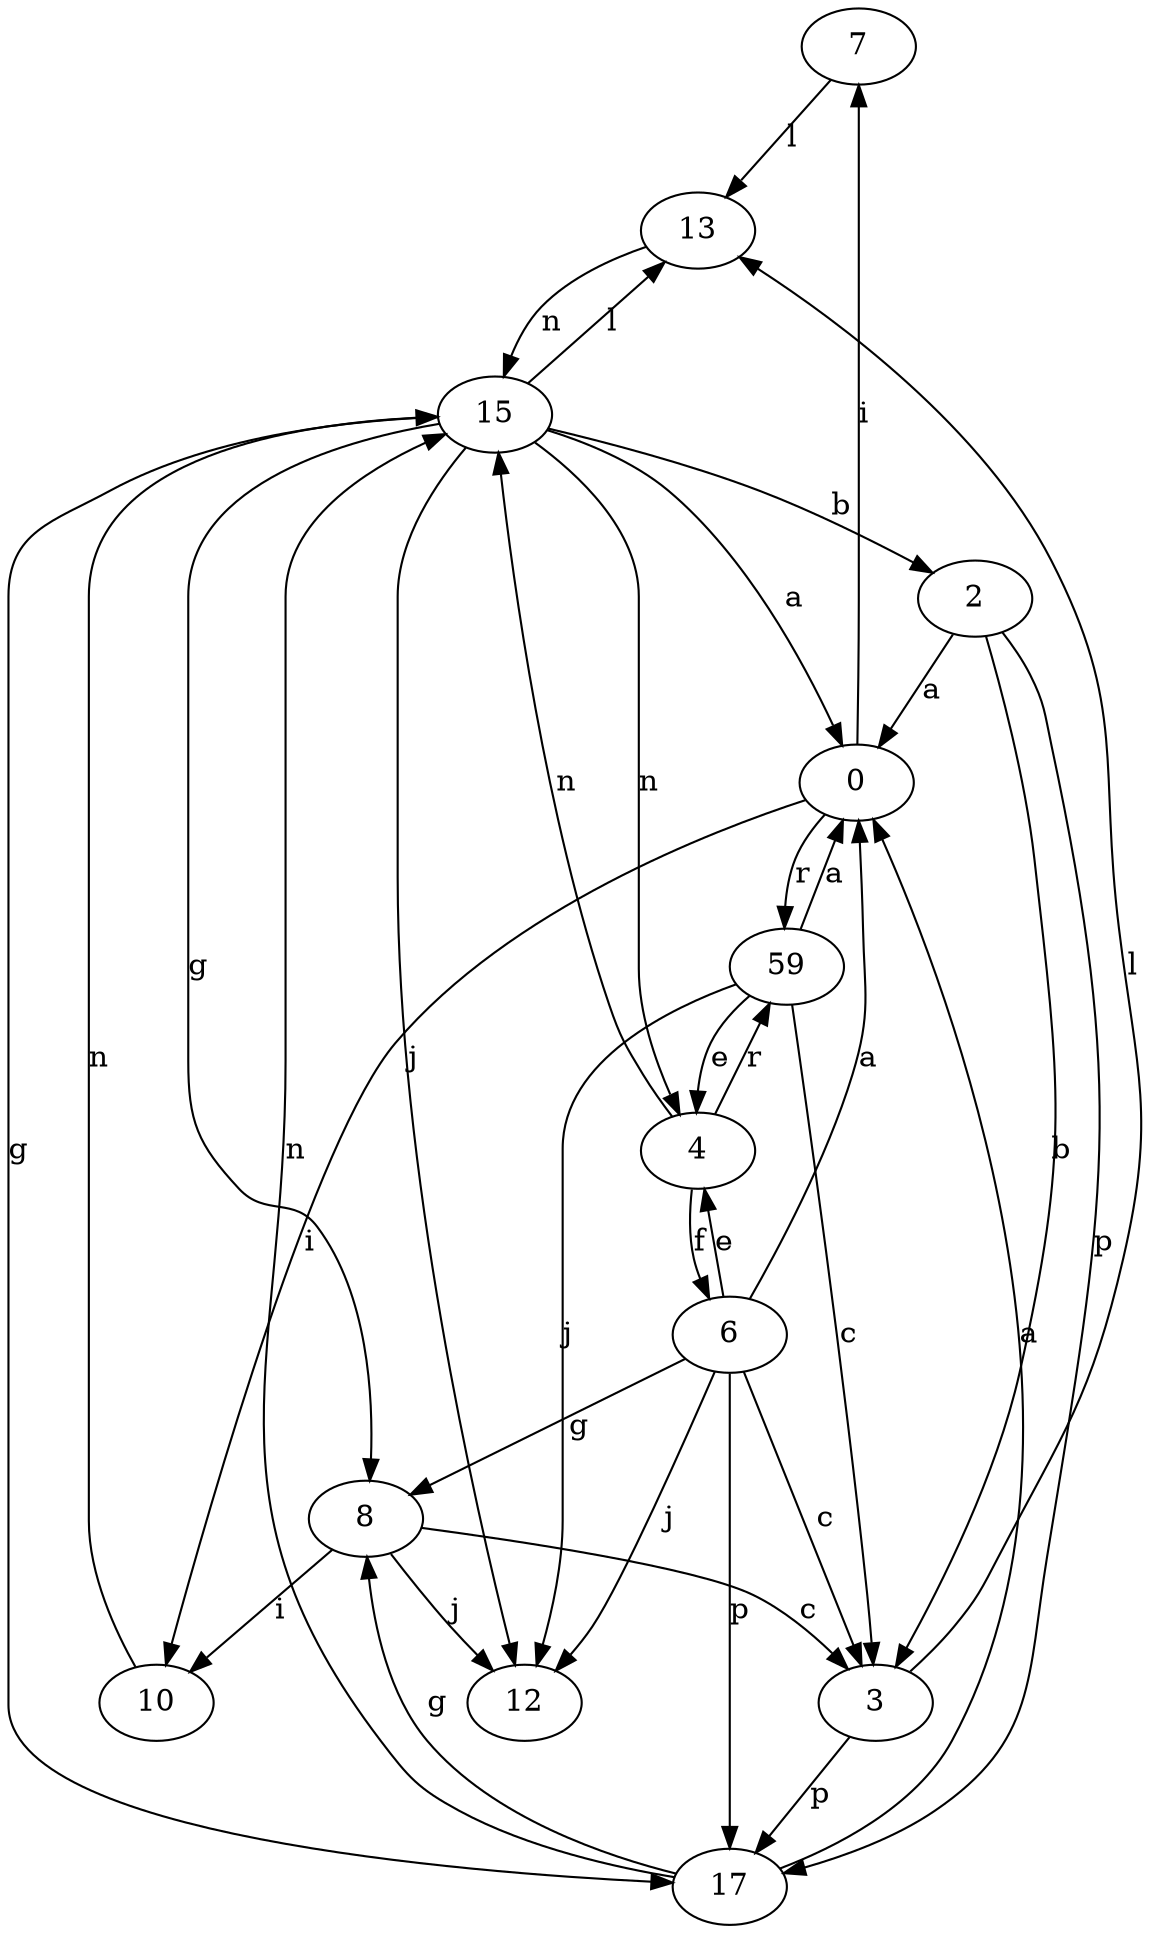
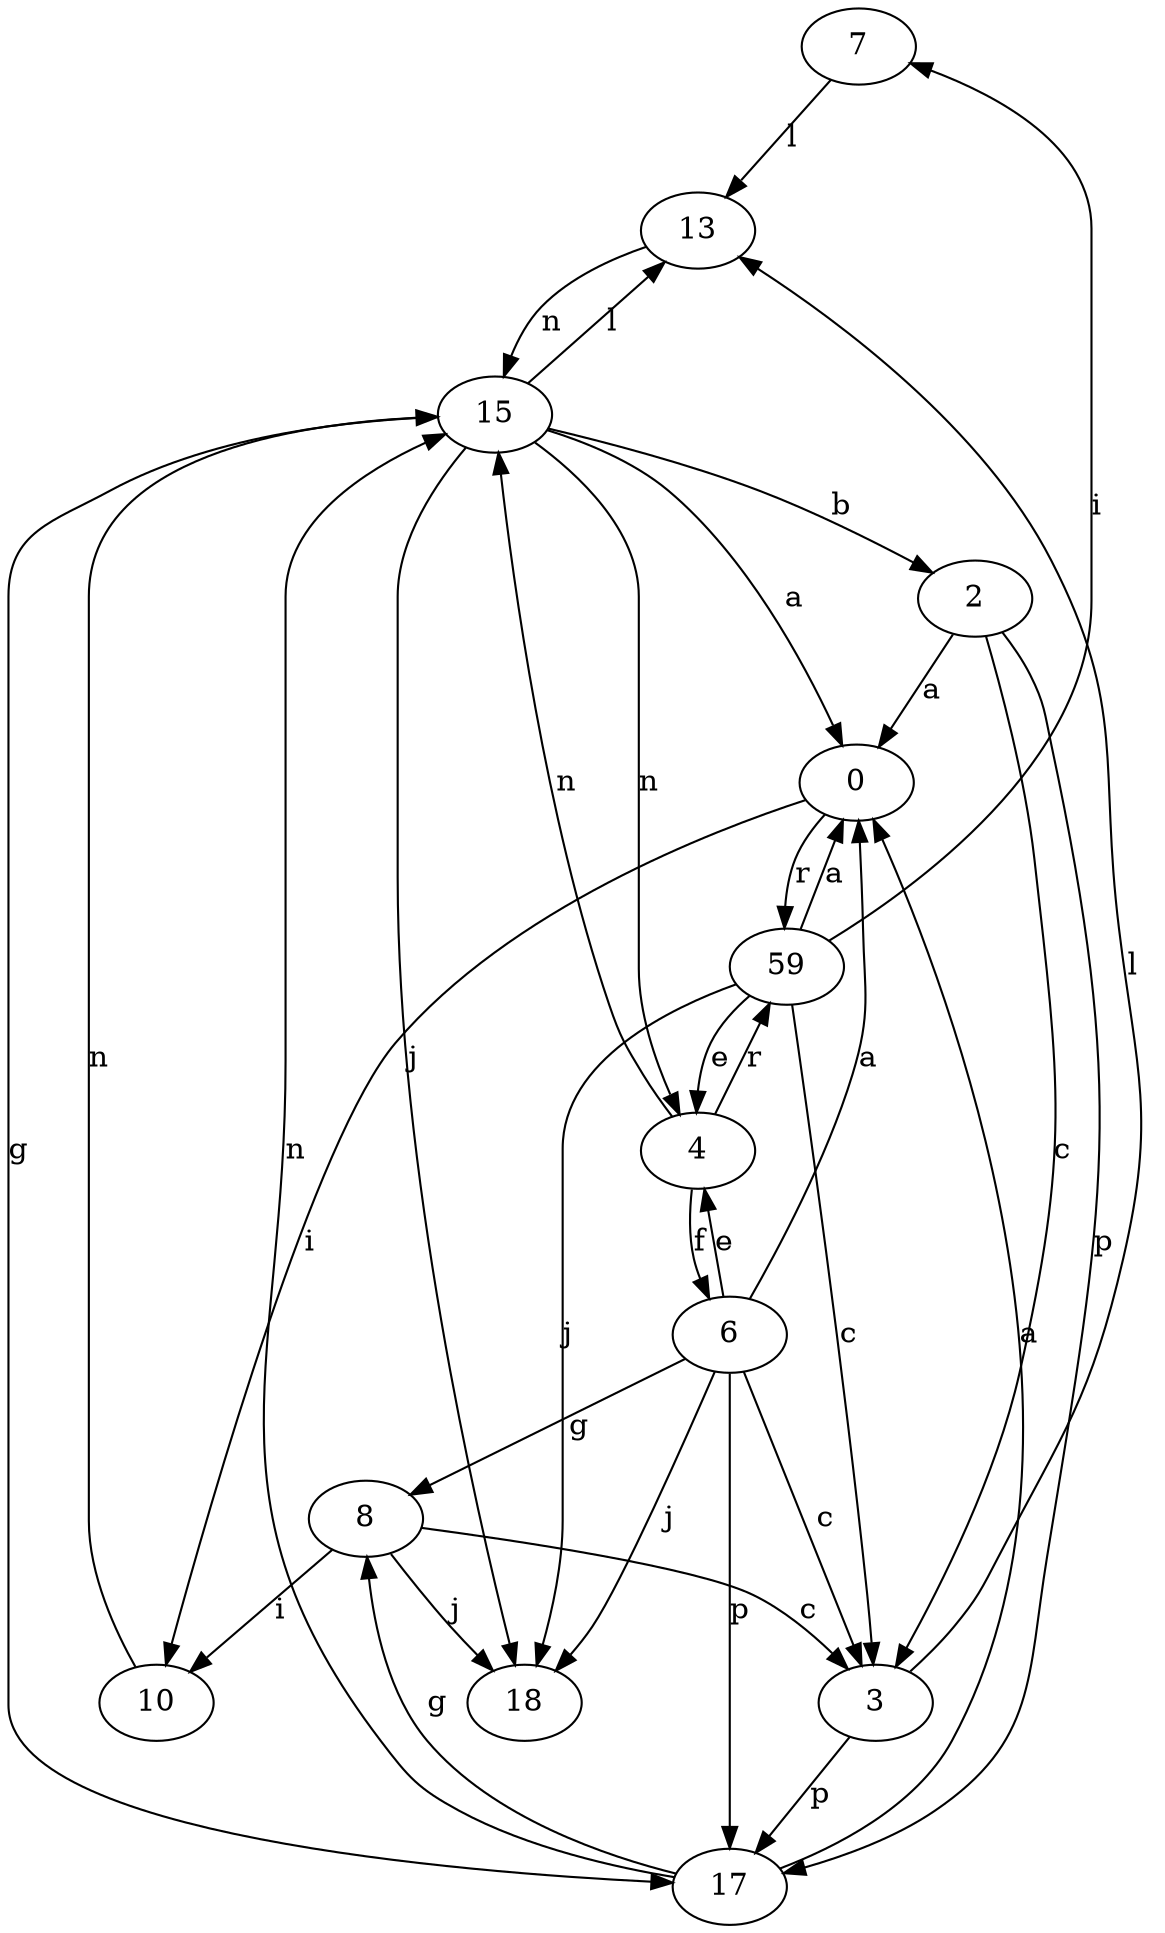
(859, 425) -> (1091, 518)
(188, 901) -> none
(1062, 1151) -> (1062, 1151)
(525, 1703) -> (525, 1703)
